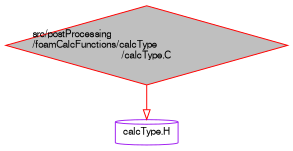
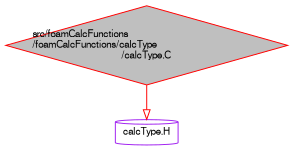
(147, 45) -> (147, 45)
